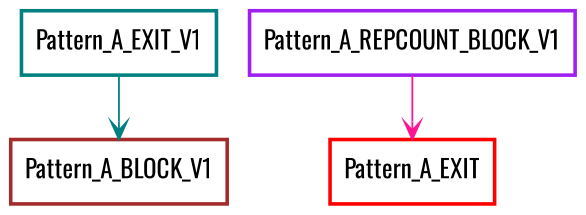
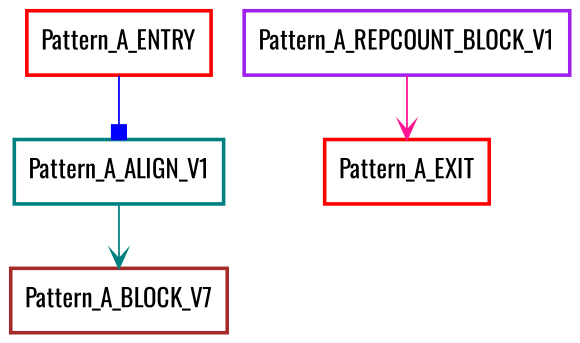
none -> (119, 43)
(119, 43) -> (119, 172)
(119, 172) -> (119, 301)
